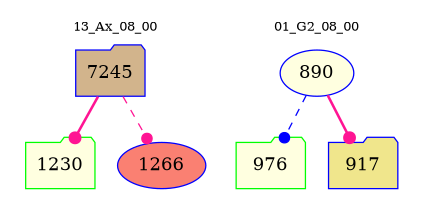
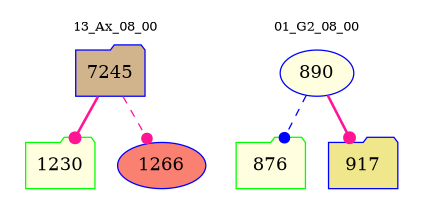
(271, 166) -> (271, 166)
